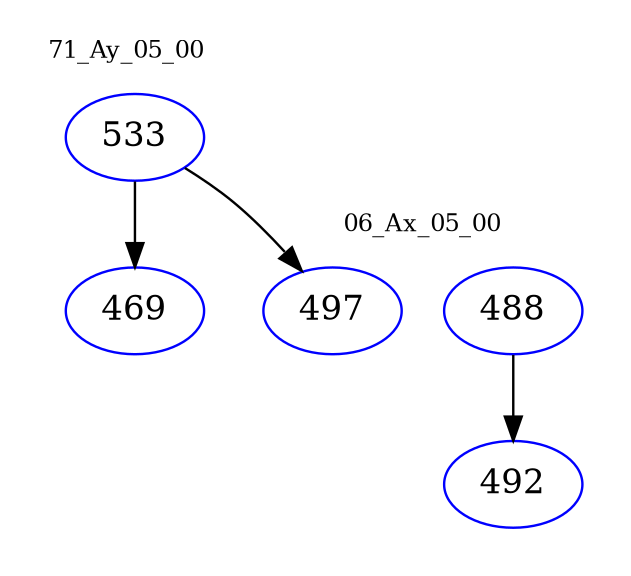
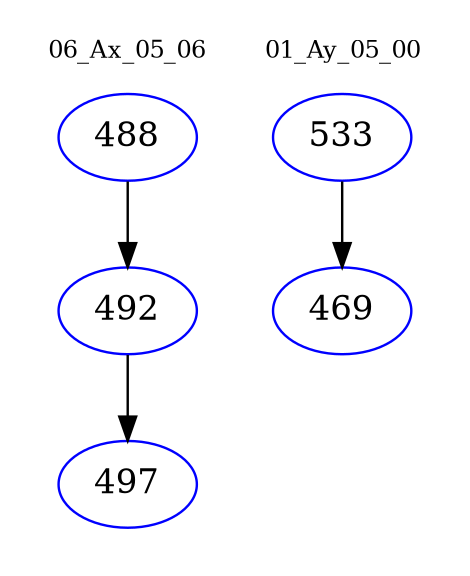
(127, 52) -> (343, 52)
(423, 225) -> (128, 52)
(260, 226) -> (128, 386)
